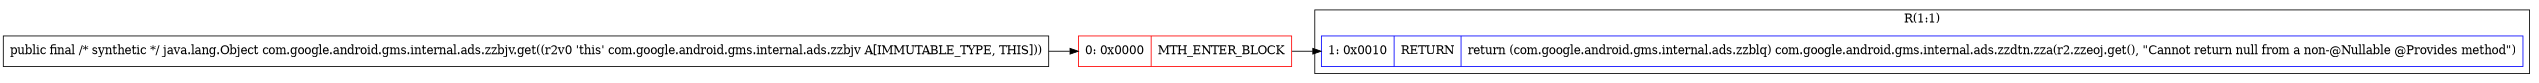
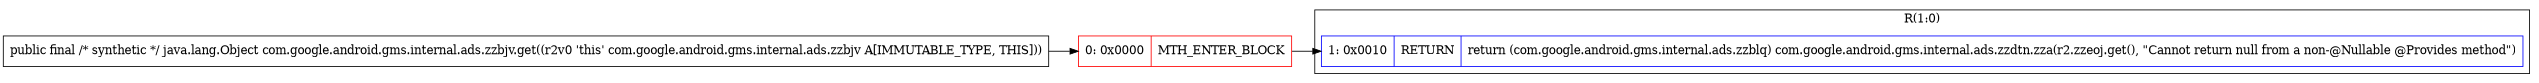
(1922, 19) -> (1922, 19)
